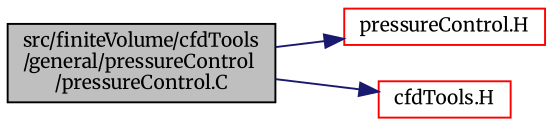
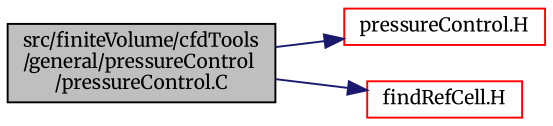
(445, 99) -> (445, 99)
